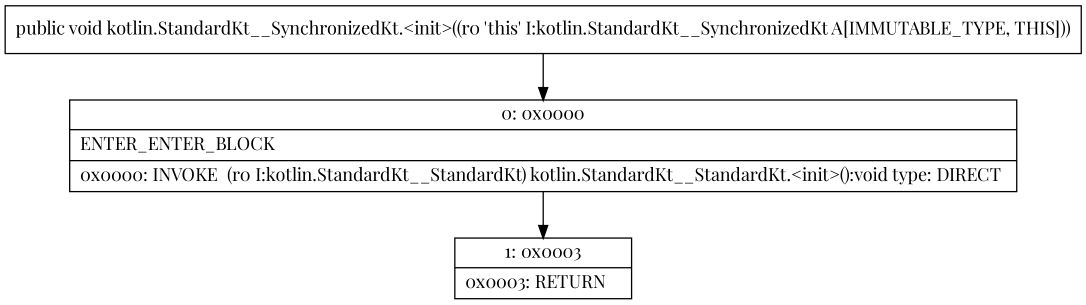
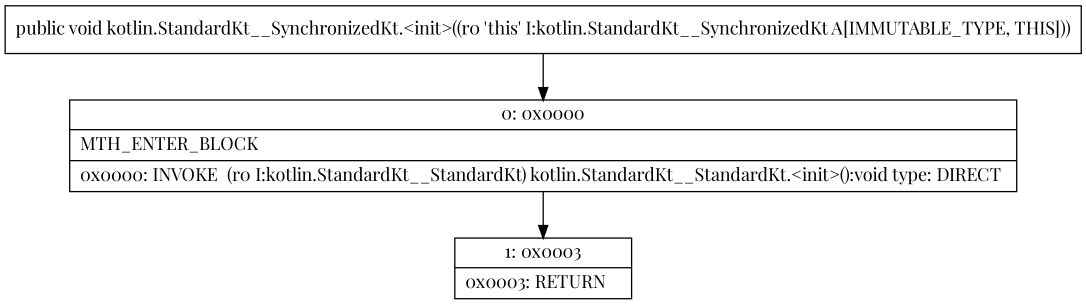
(177, 145) -> (170, 145)
